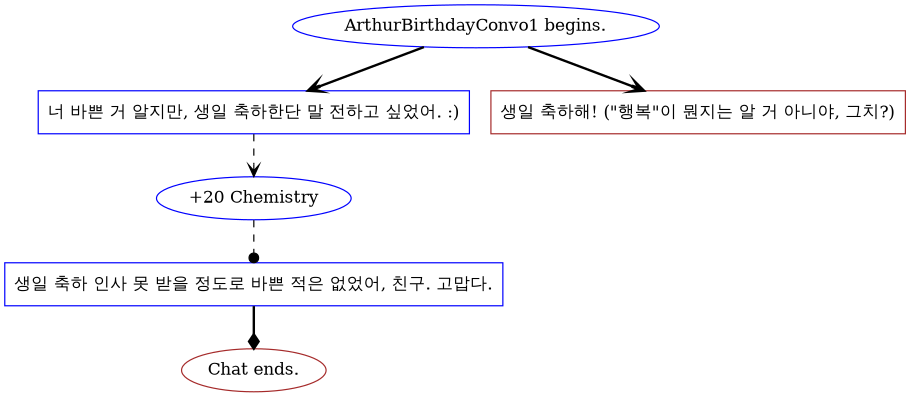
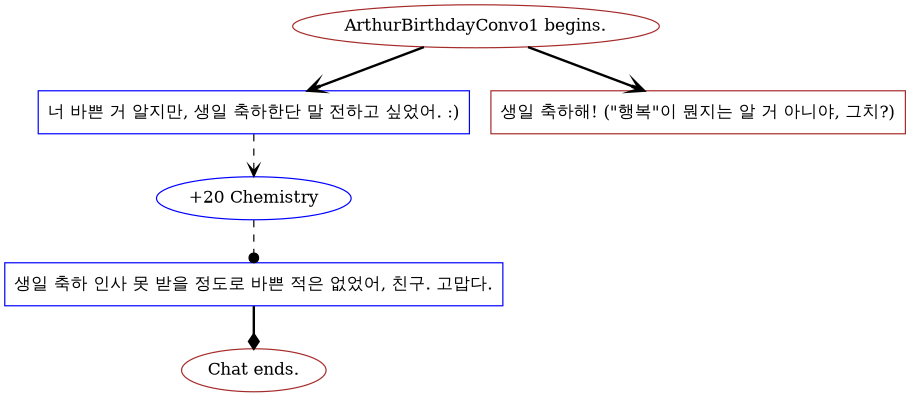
(476, 26) -> (476, 26)
